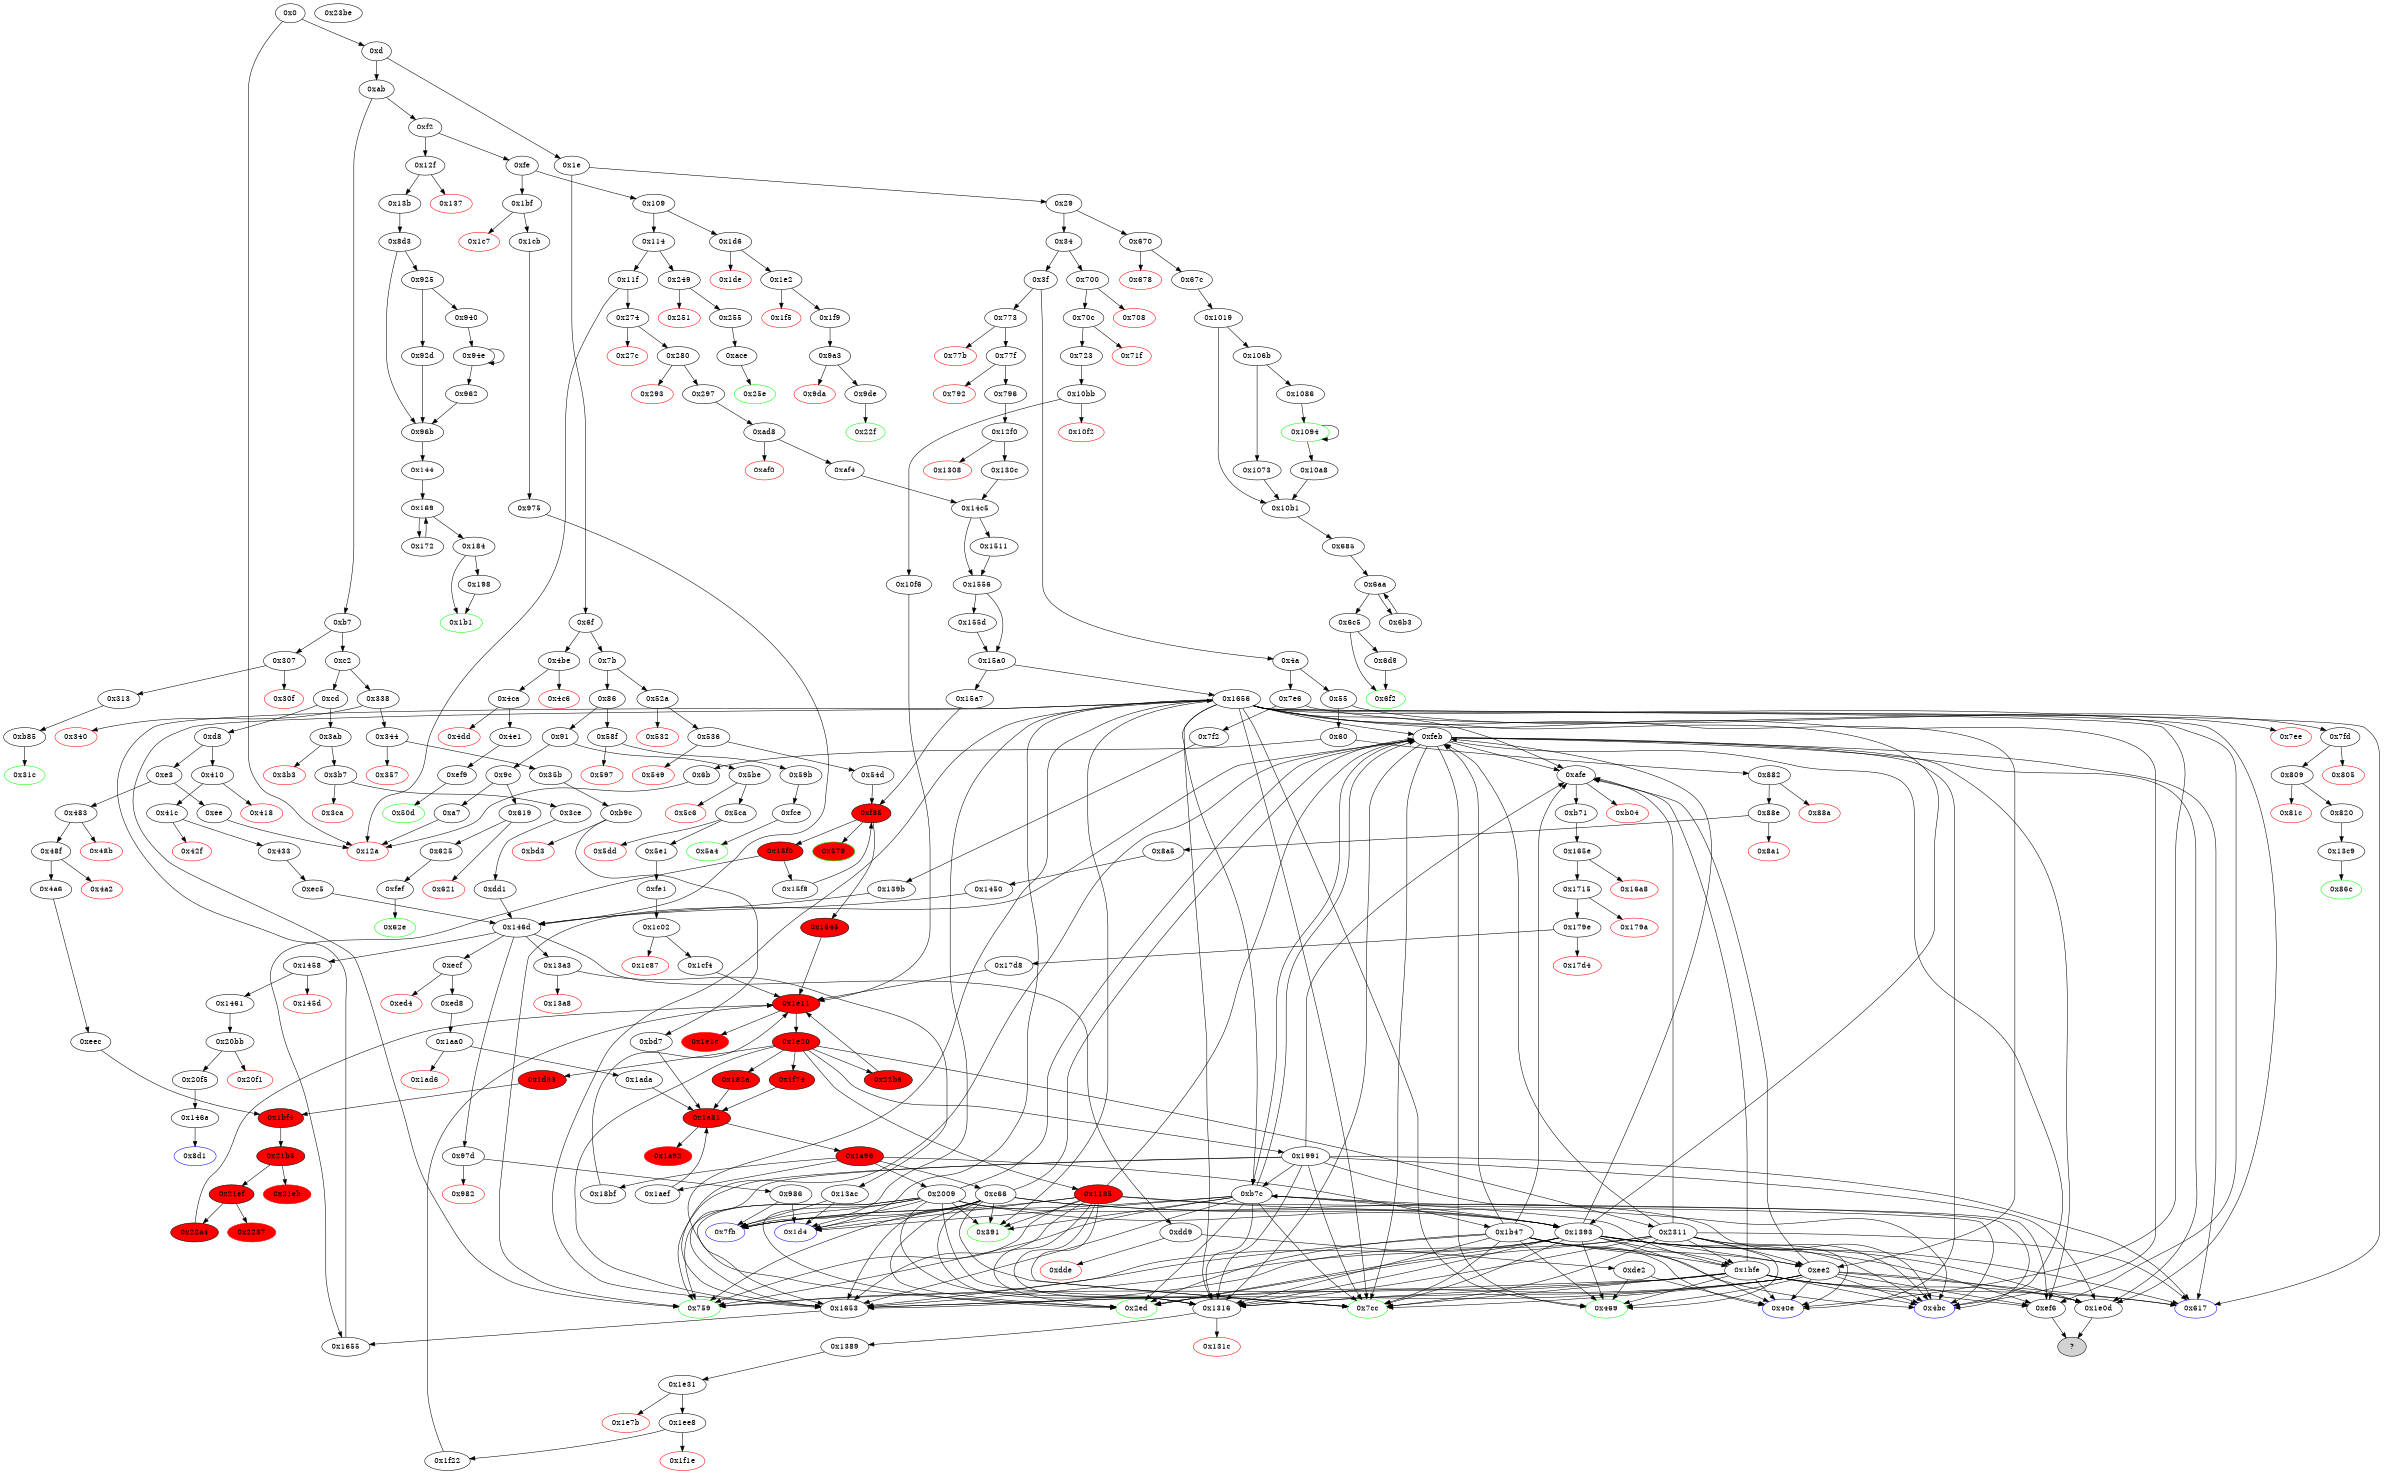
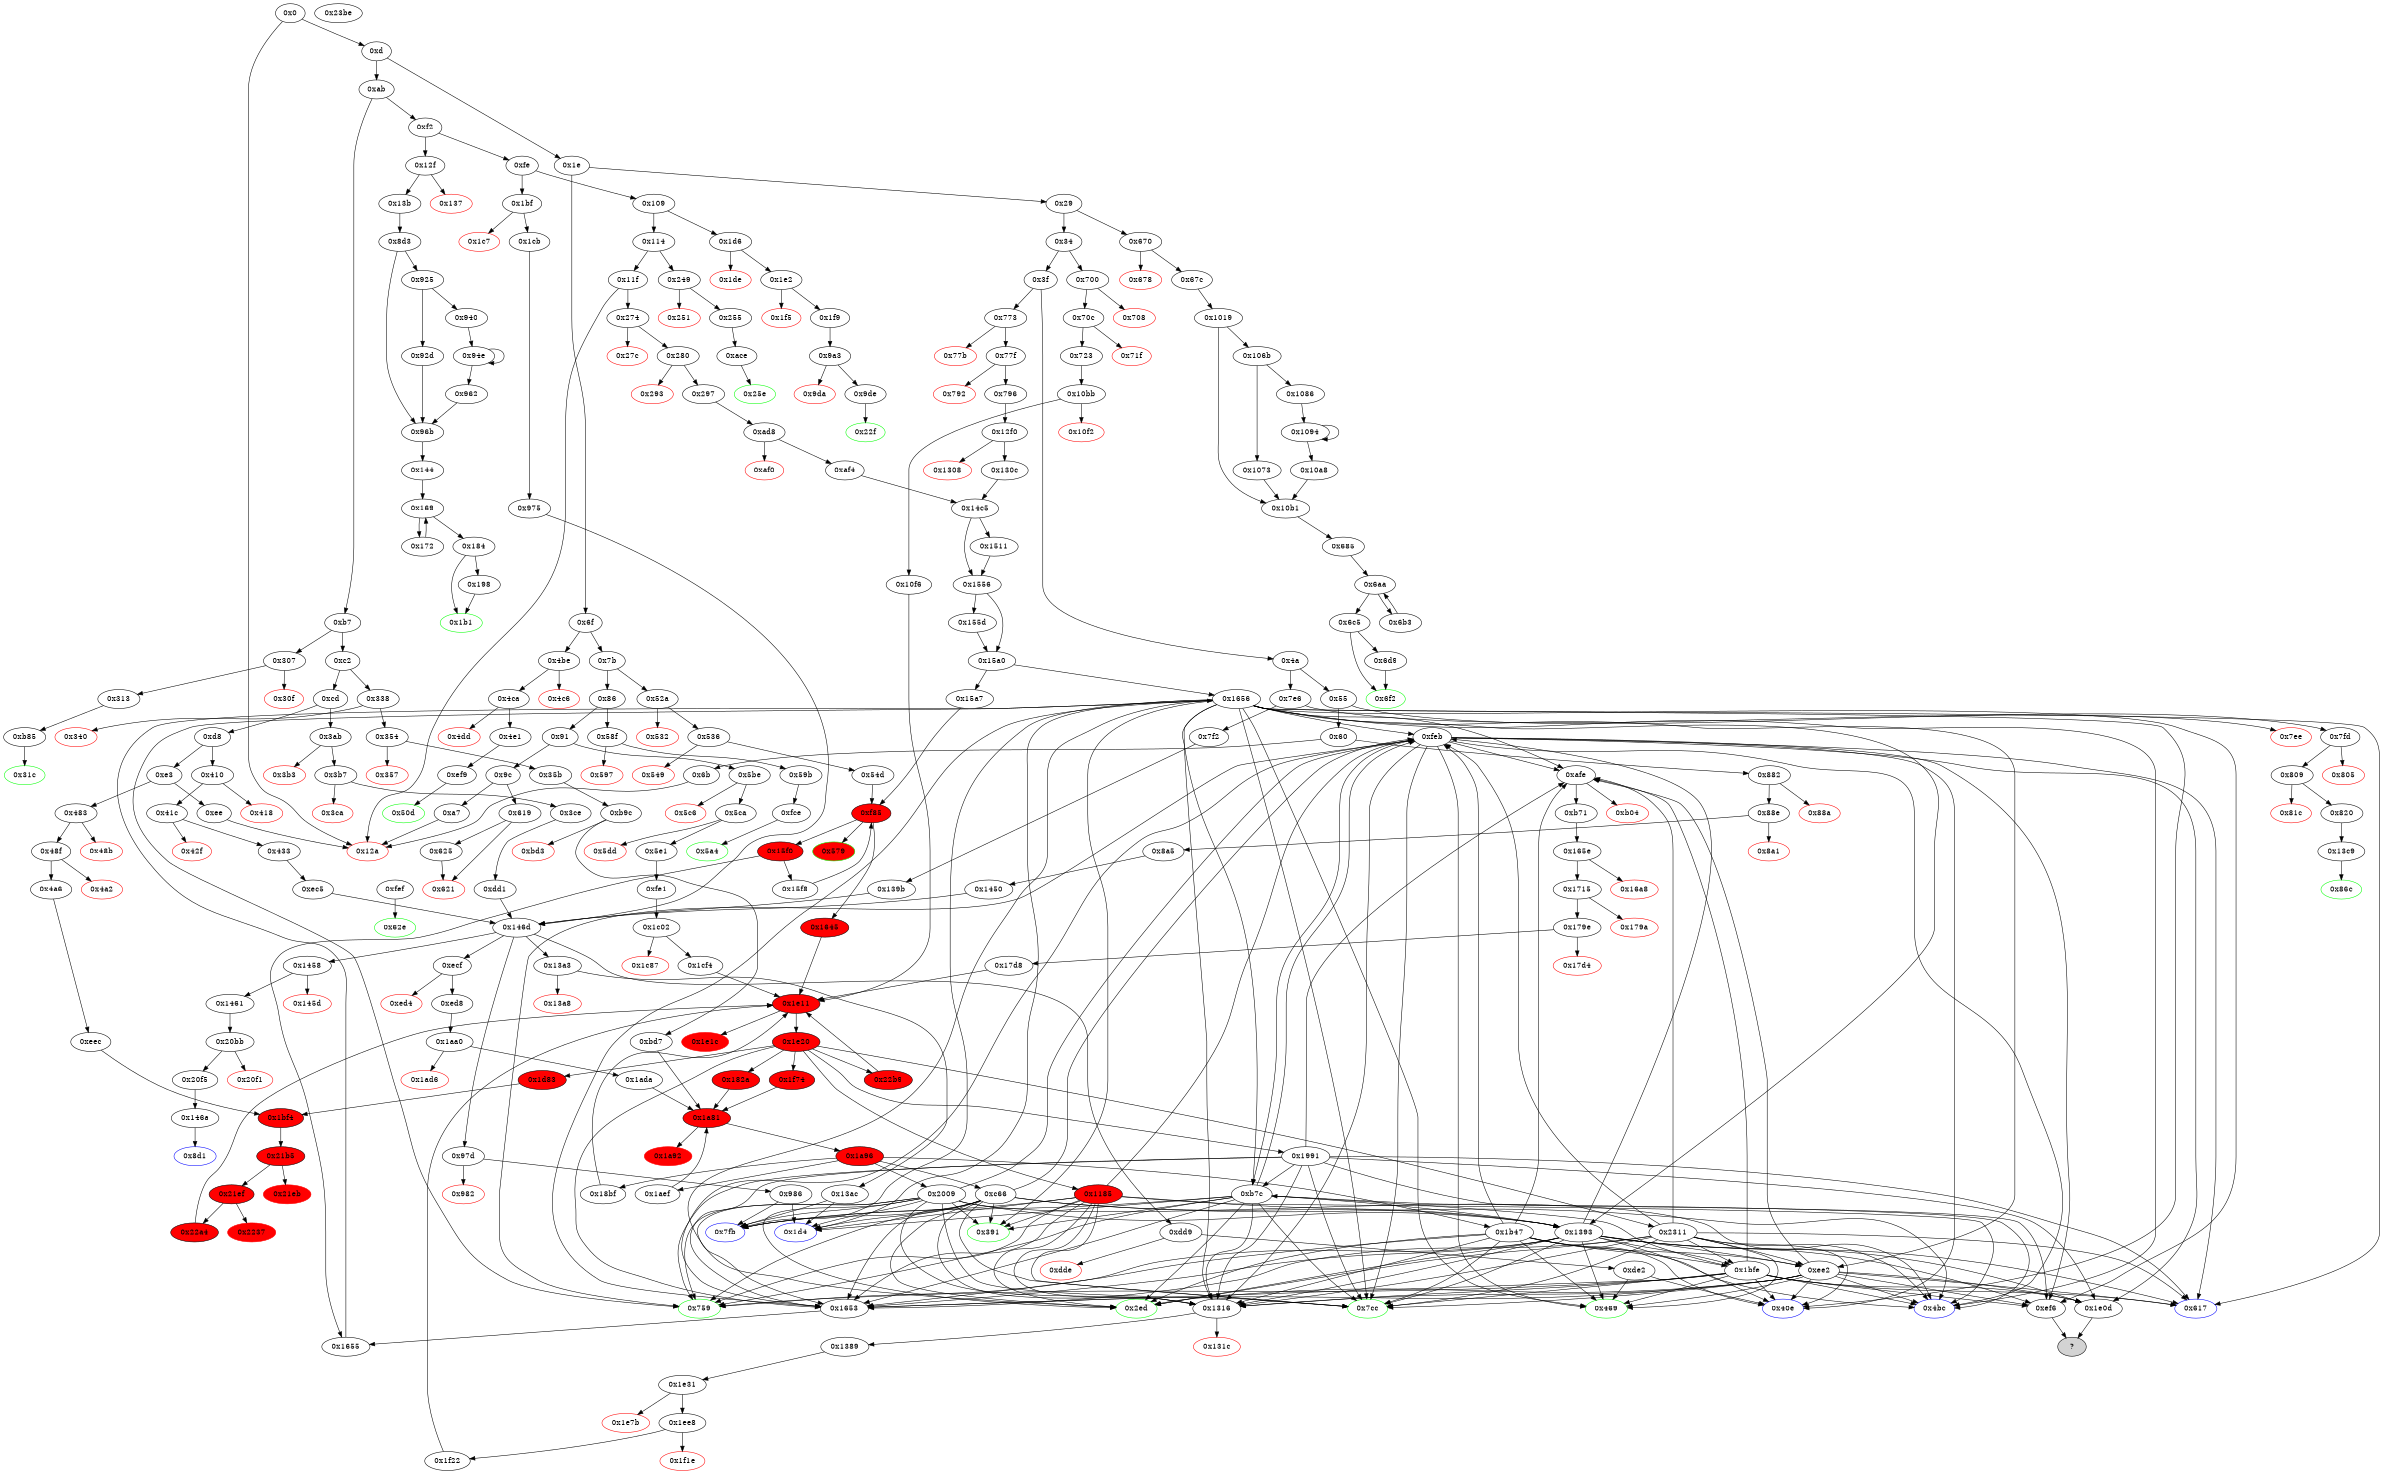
(1305, 432) -> (1305, 432)
(2178, 724) -> none
(387, 737) -> (387, 737)
(420, 869) -> (442, 868)
(1764, 1247) -> none
